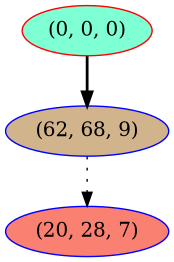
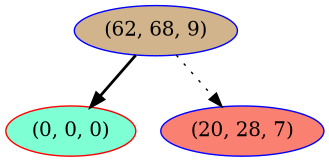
(87, 74) -> (118, 76)
